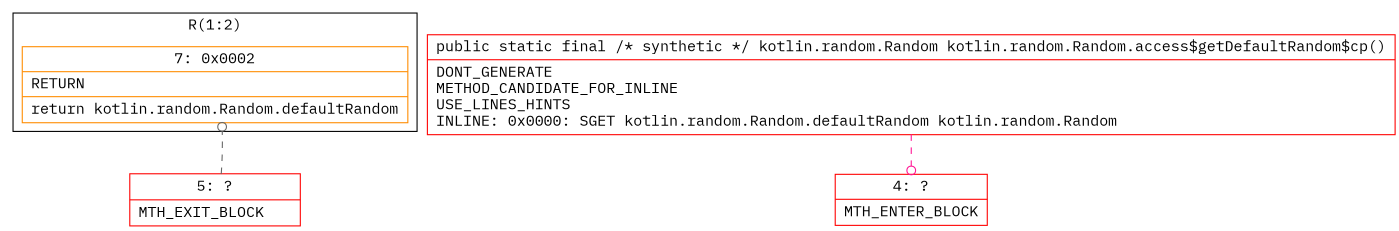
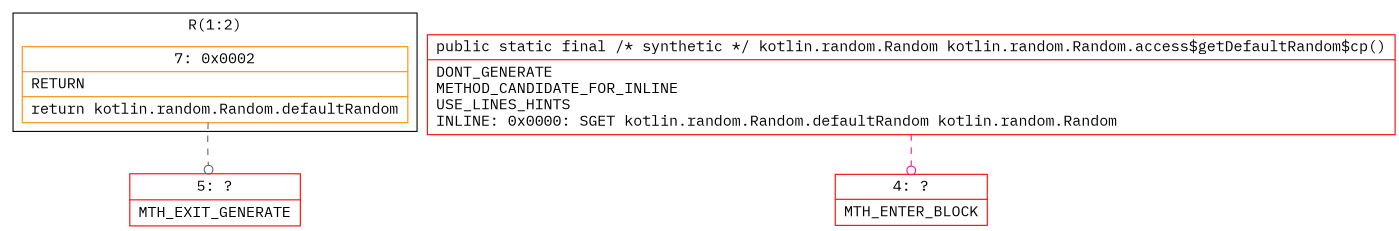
(222, 153) -> (208, 144)
(201, 212) -> (215, 212)
